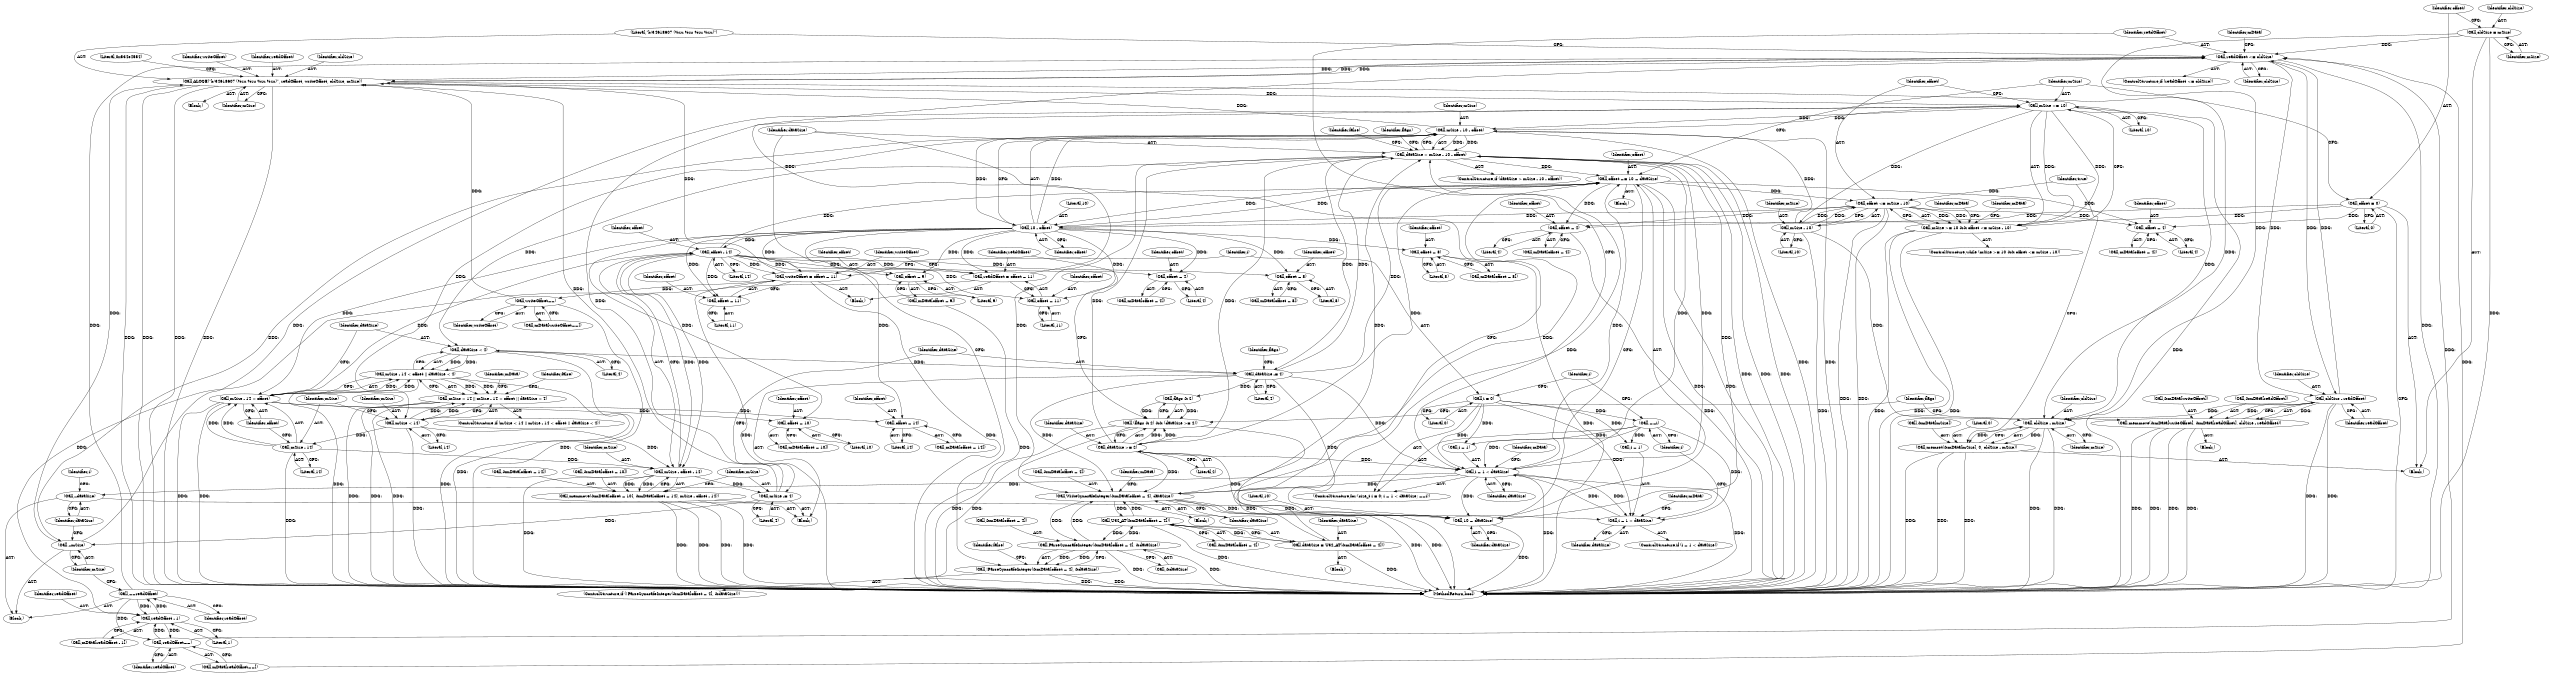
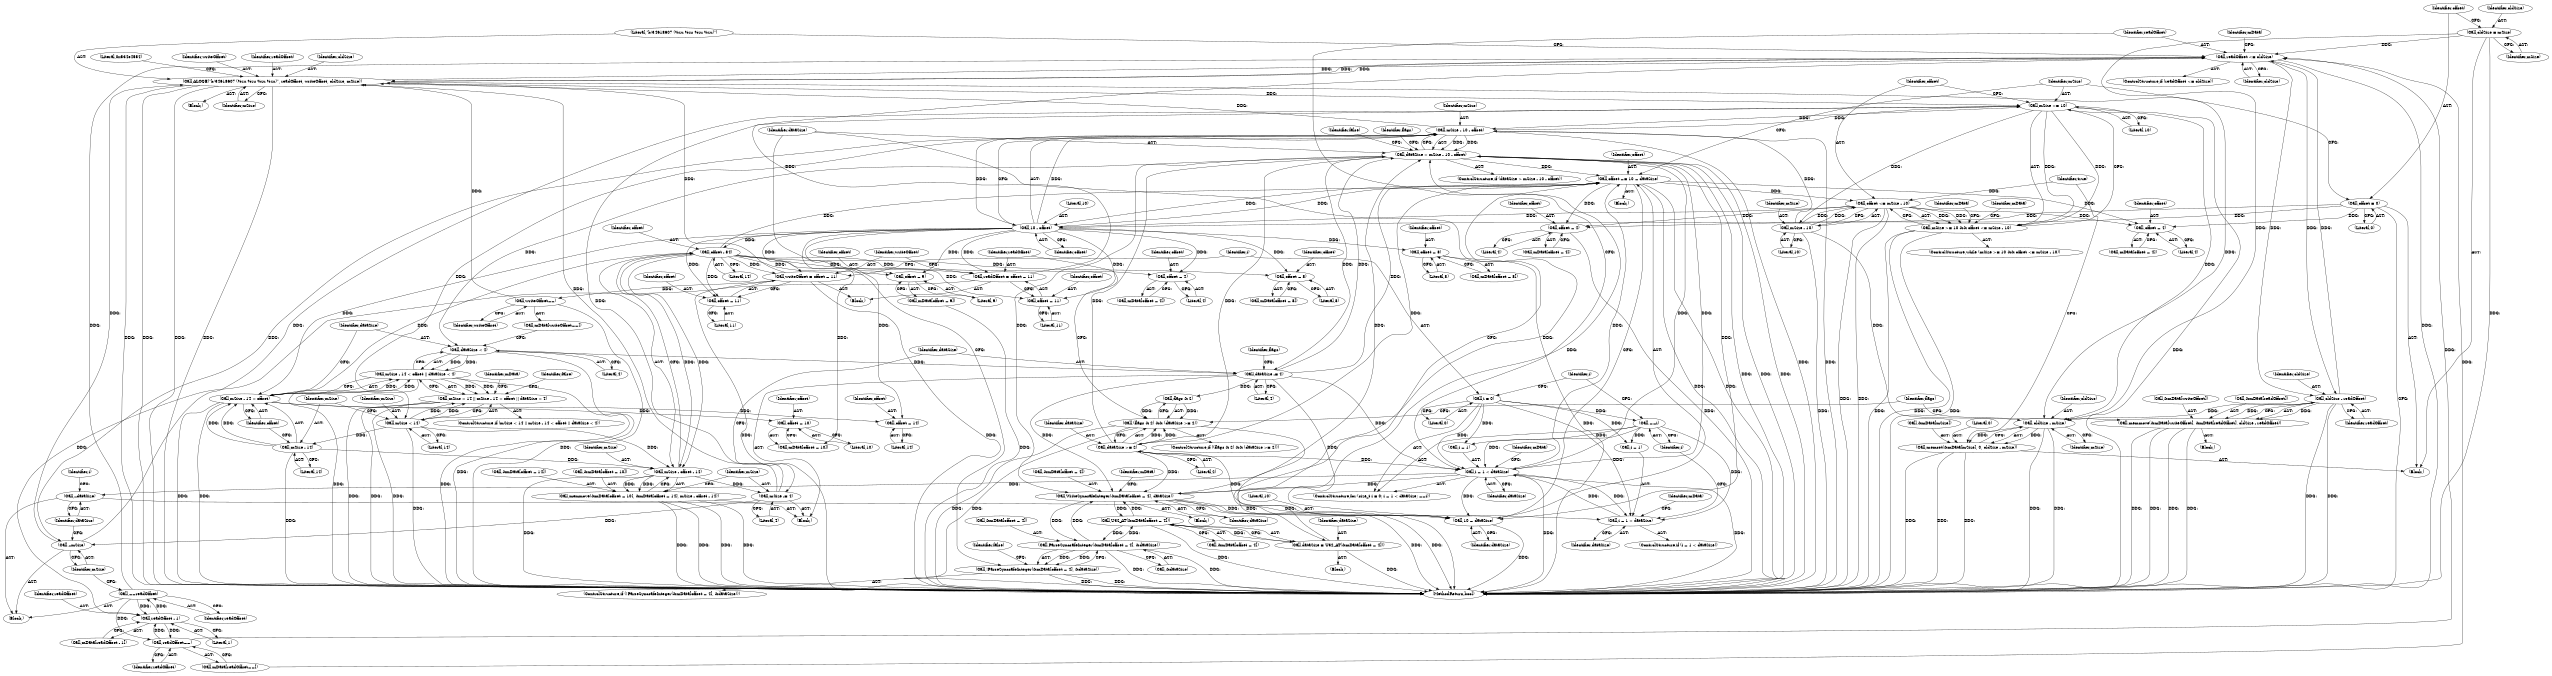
(648, 247) -> (802, 254)
(716, 252) -> (716, 252)
(548, 314) -> (512, 338)
(960, 448) -> none
none -> (1225, 448)
